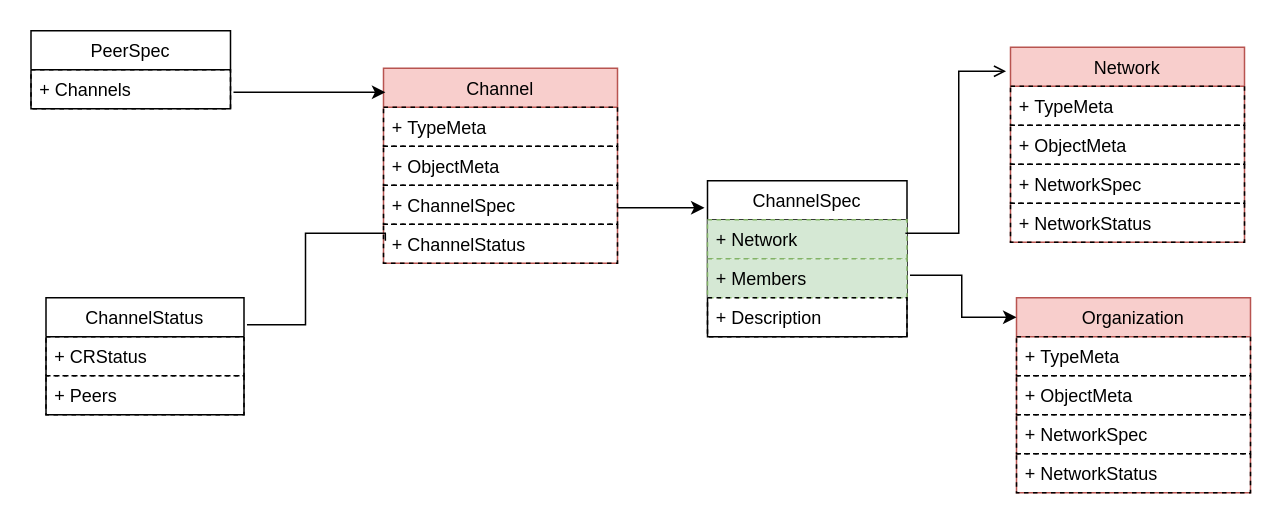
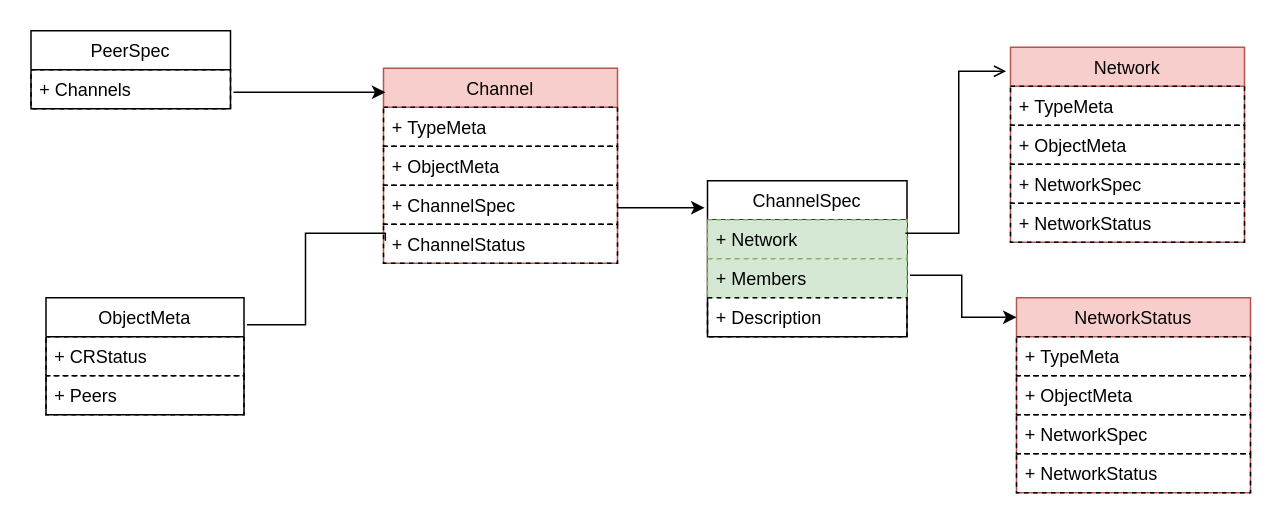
(144, 318) -> (144, 318)
(1133, 318) -> (1133, 318)
